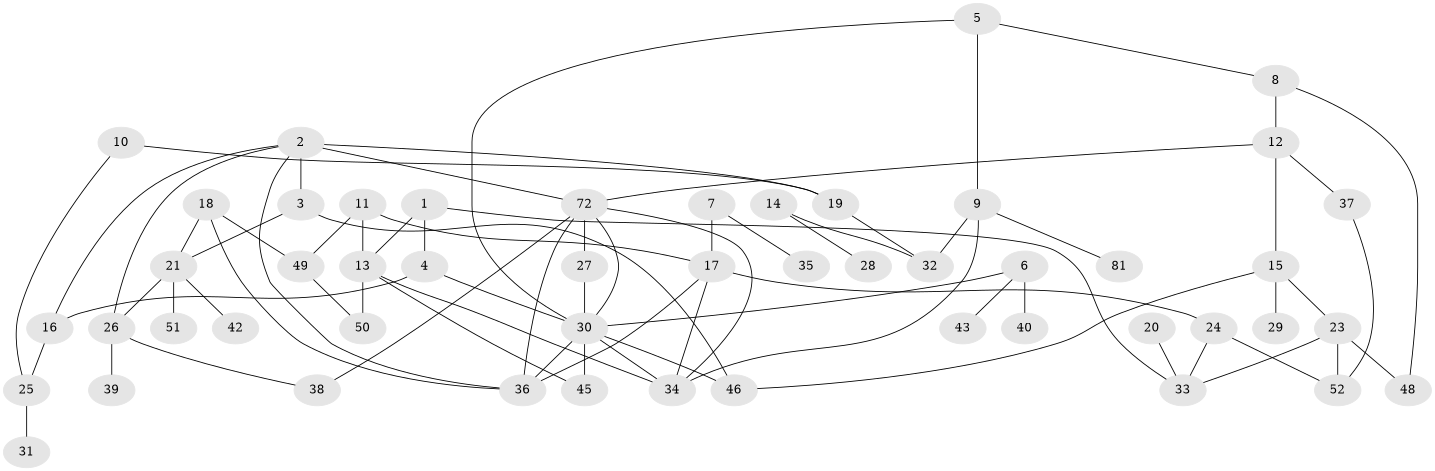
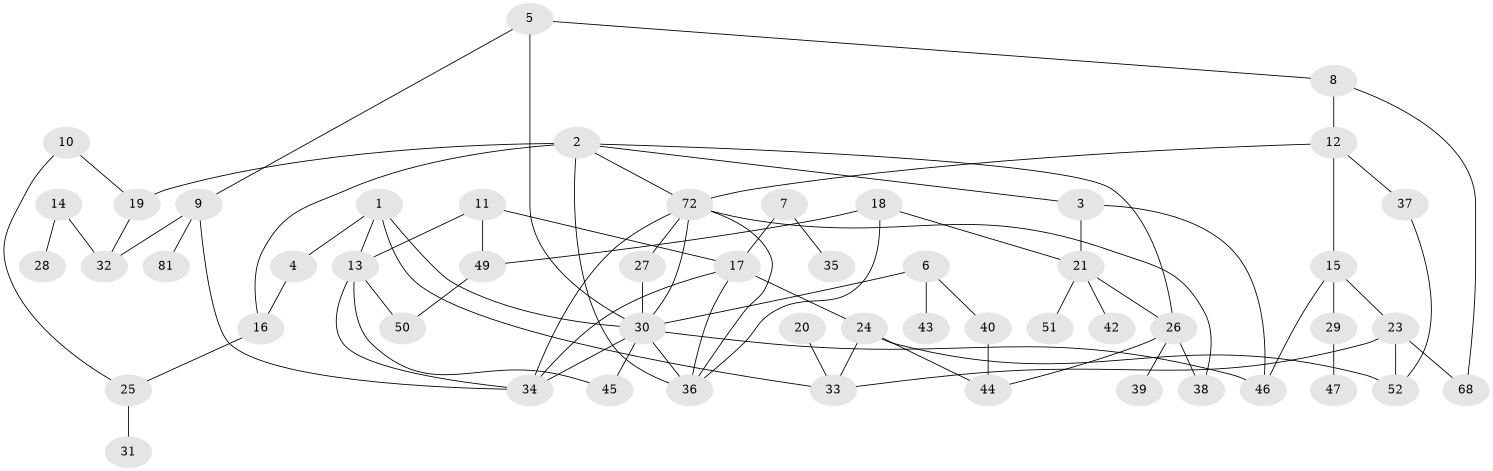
(504, 299) -> (491, 300)
none -> (988, 390)
none -> (1334, 390)
(1408, 390) -> (1466, 390)
